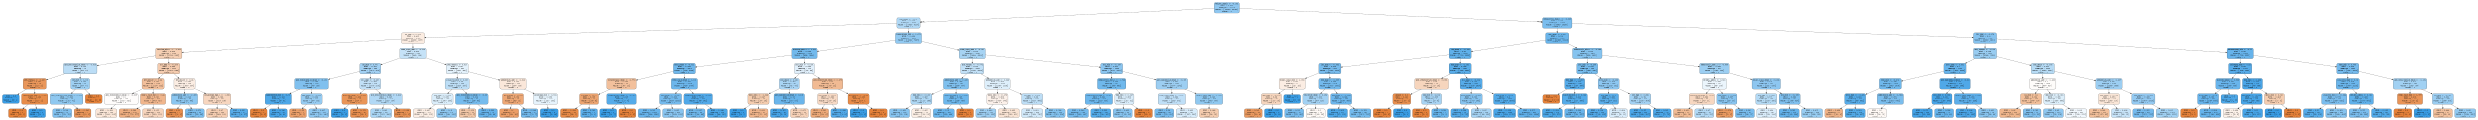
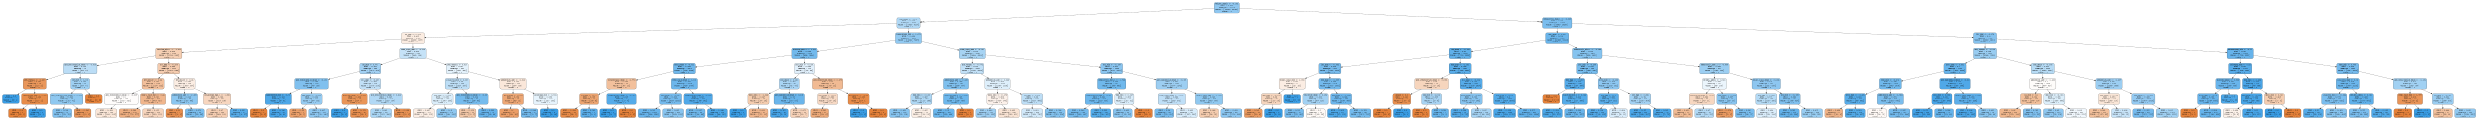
(839, 113) -> none
none -> (1231, 113)
none -> (1899, 113)
